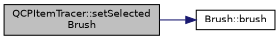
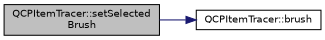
(236, 20) -> (259, 20)
